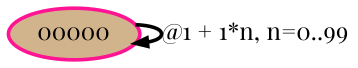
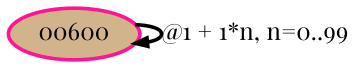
(74, 34) -> (74, 34)
